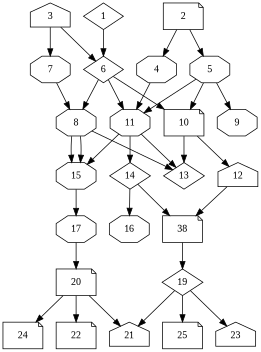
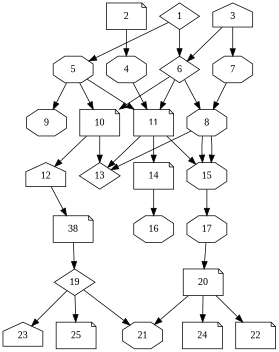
(195, 40) -> (132, 40)
(130, 123) -> (154, 123)
(130, 176) -> (154, 176)
(151, 197) -> none
(129, 335) -> (143, 335)
